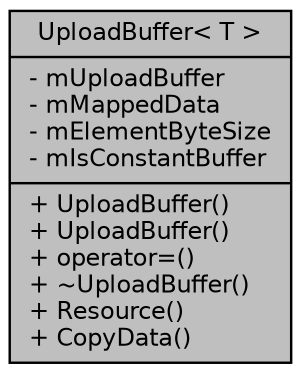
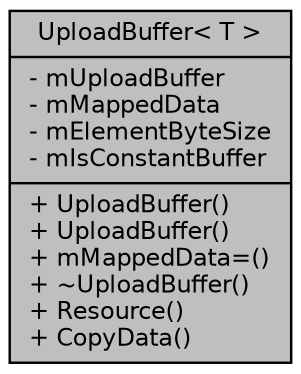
(113, 258) -> (150, 258)
